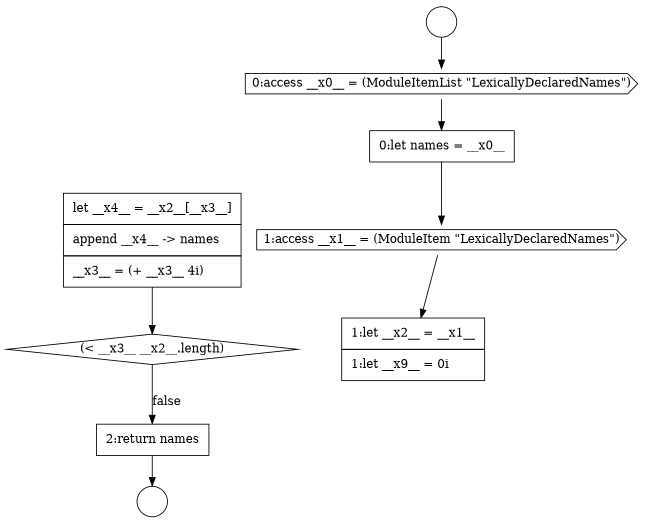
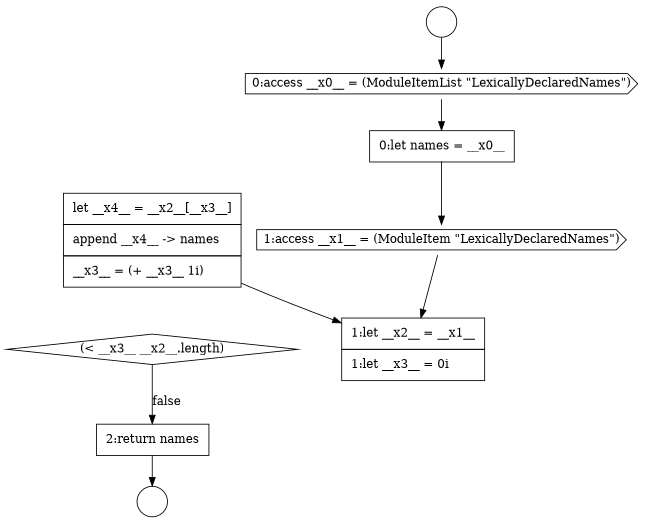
(138, 271) -> (138, 271)
(152, 306) -> (287, 302)
(400, 365) -> (400, 365)
